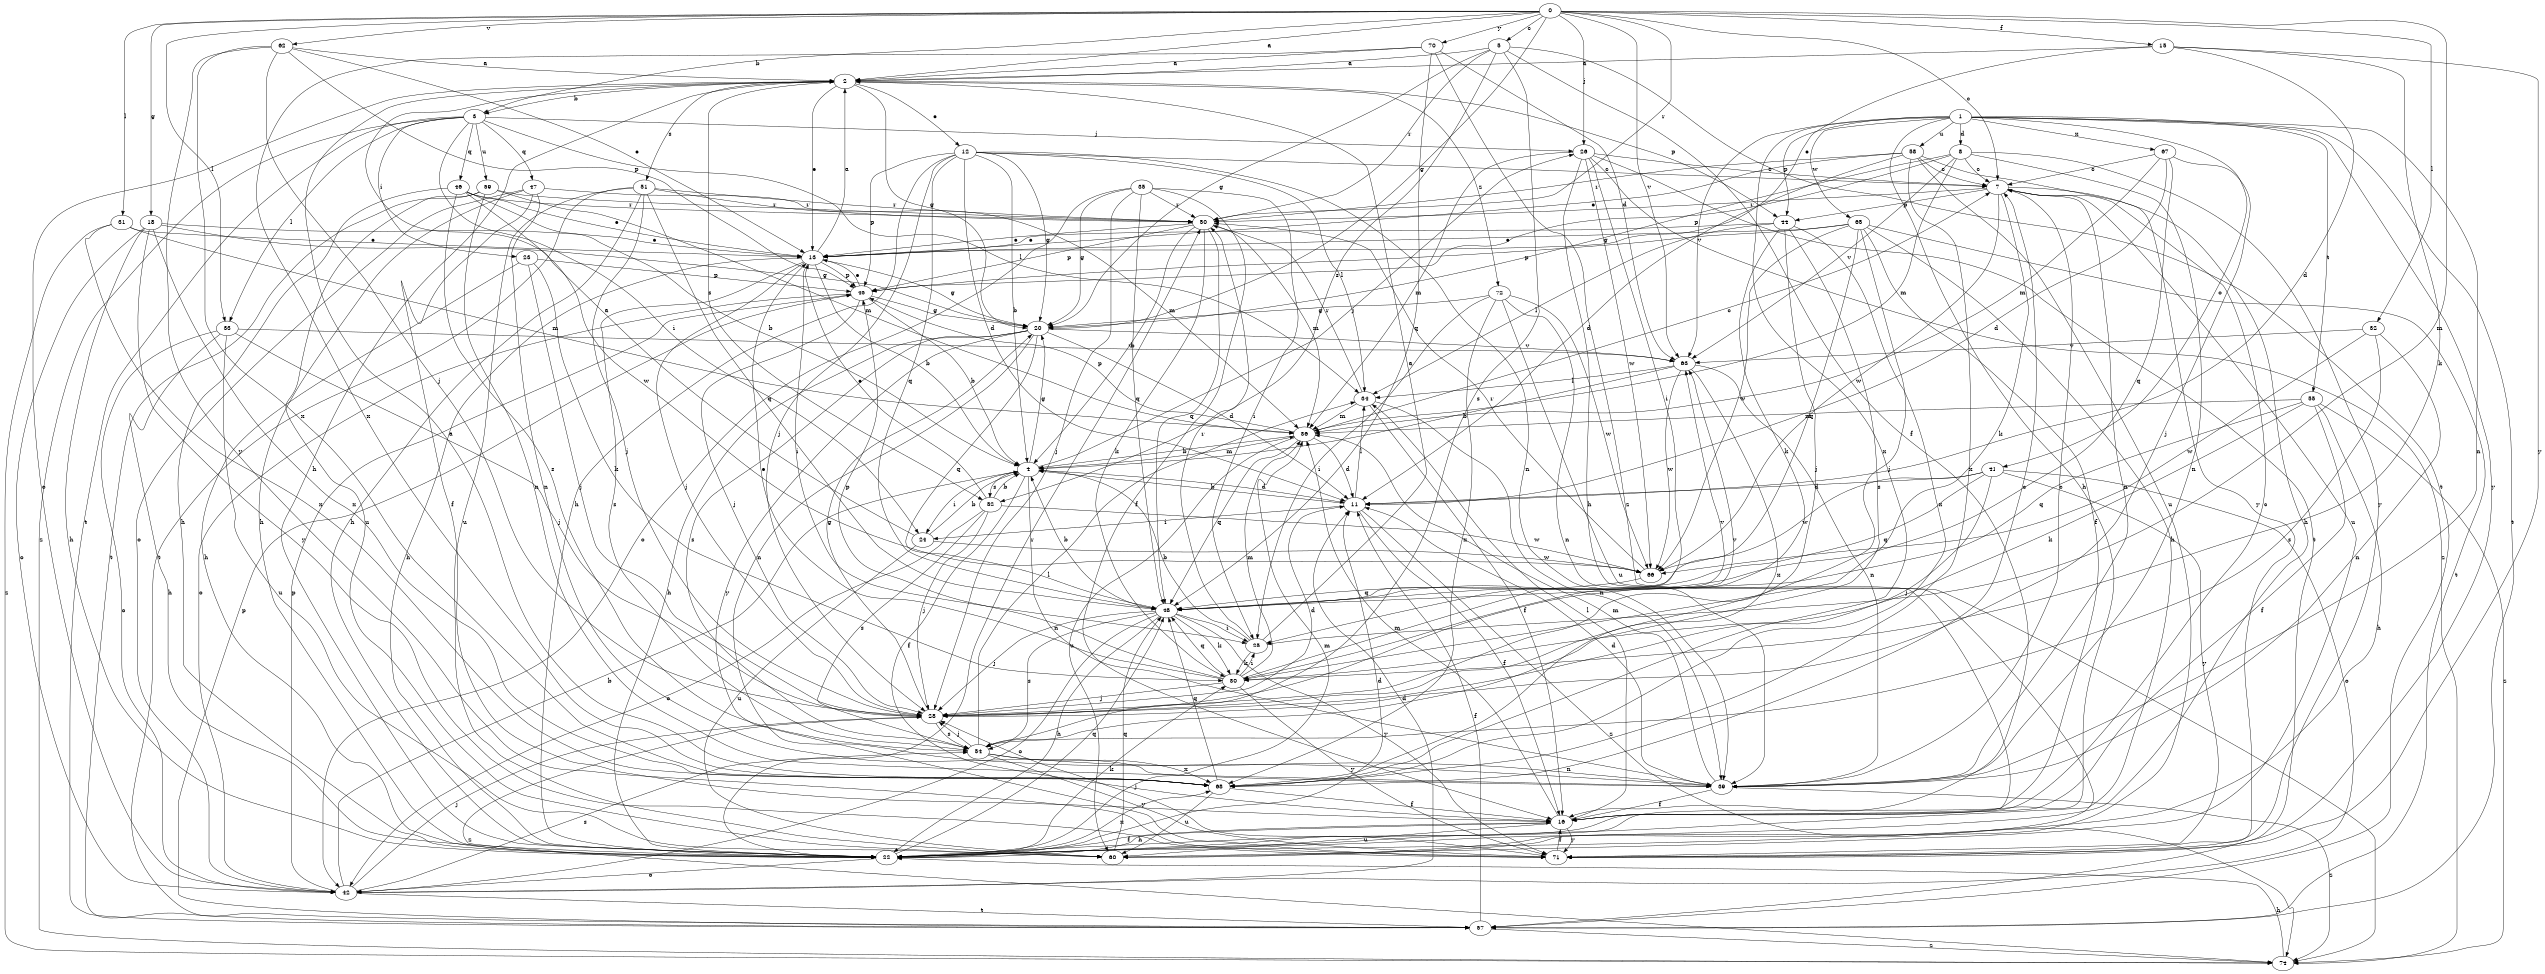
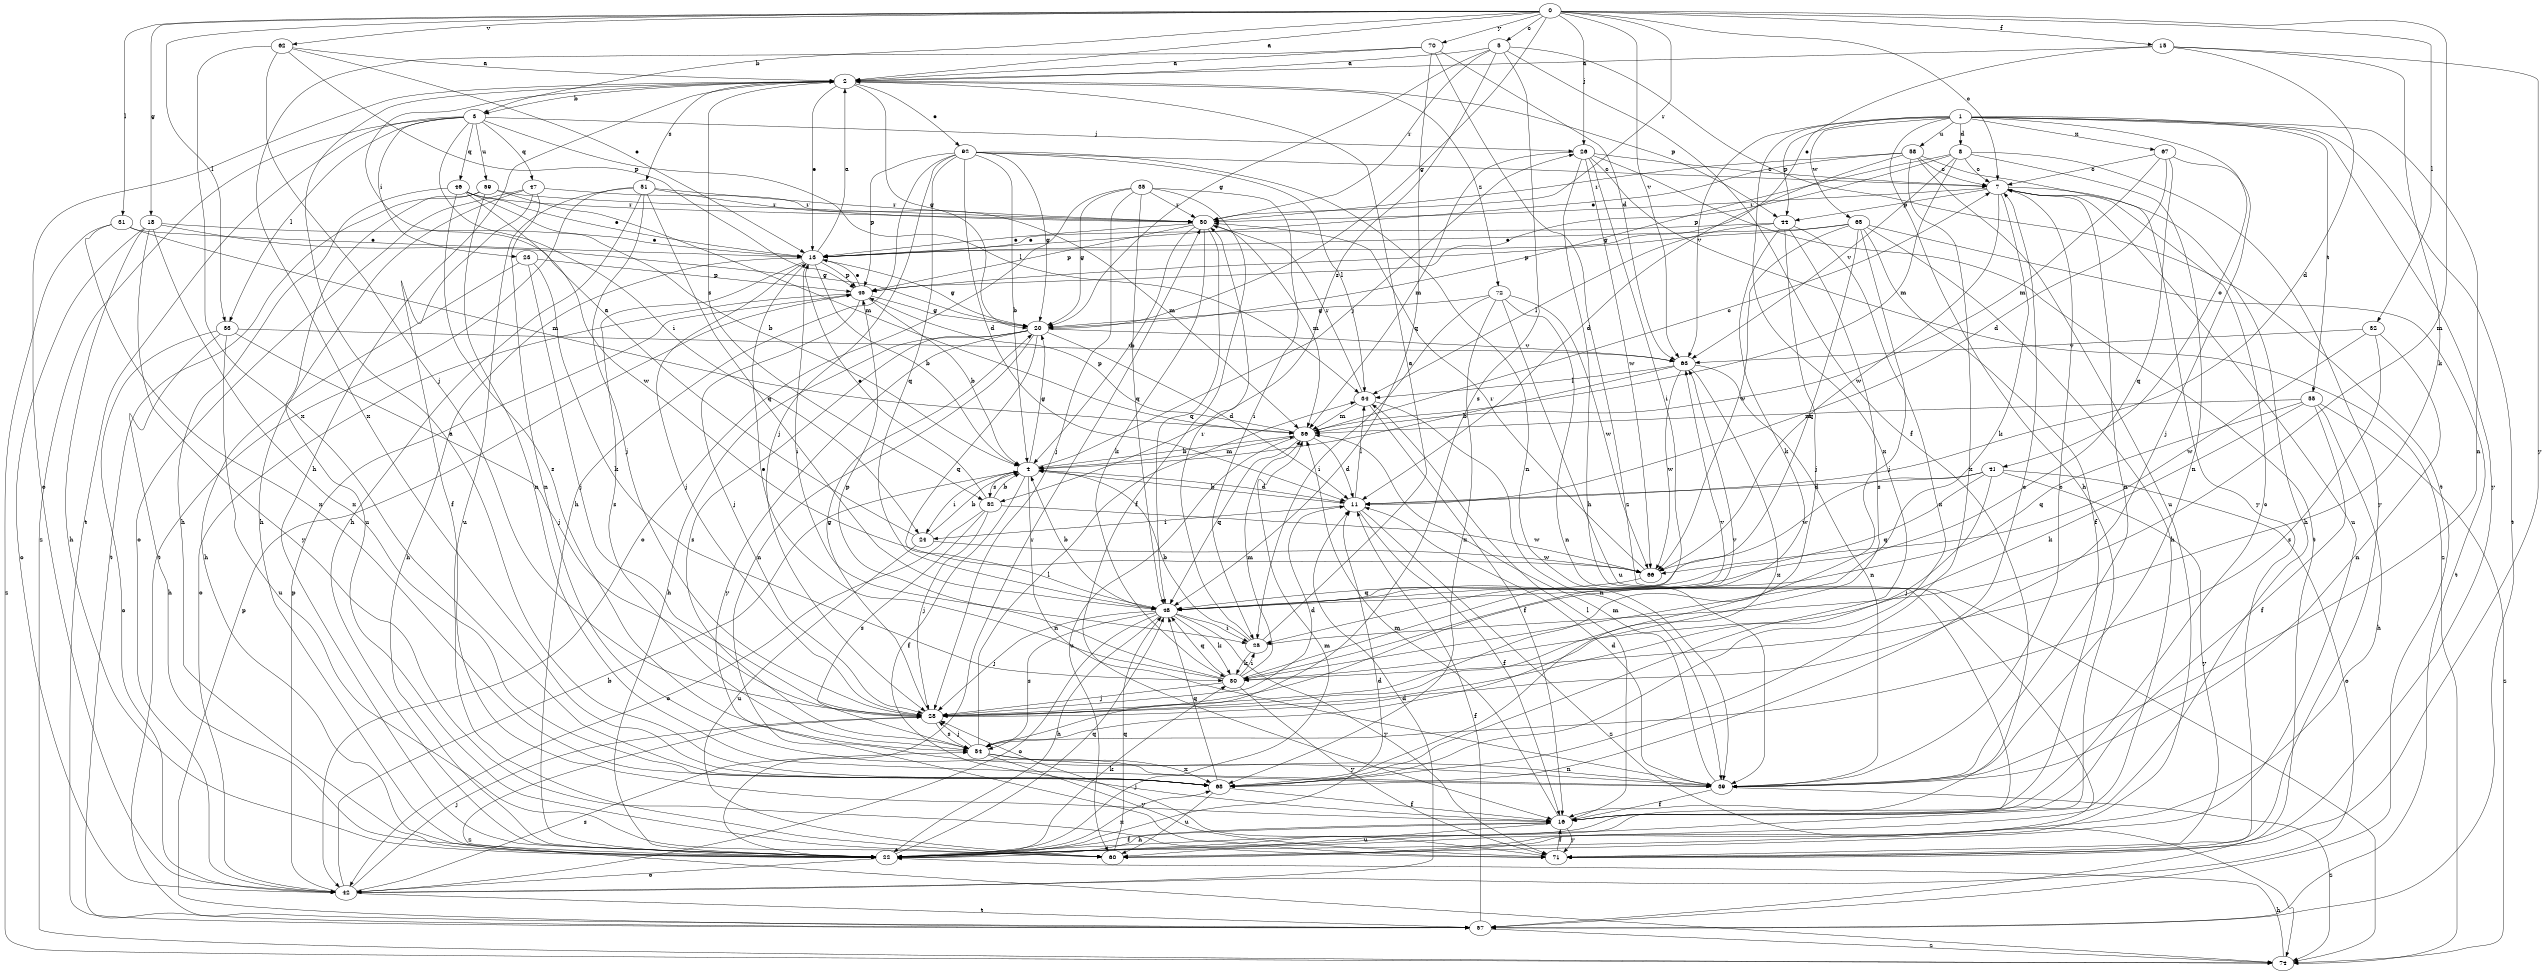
(965, 152) -> (965, 152)
(534, 762) -> none
